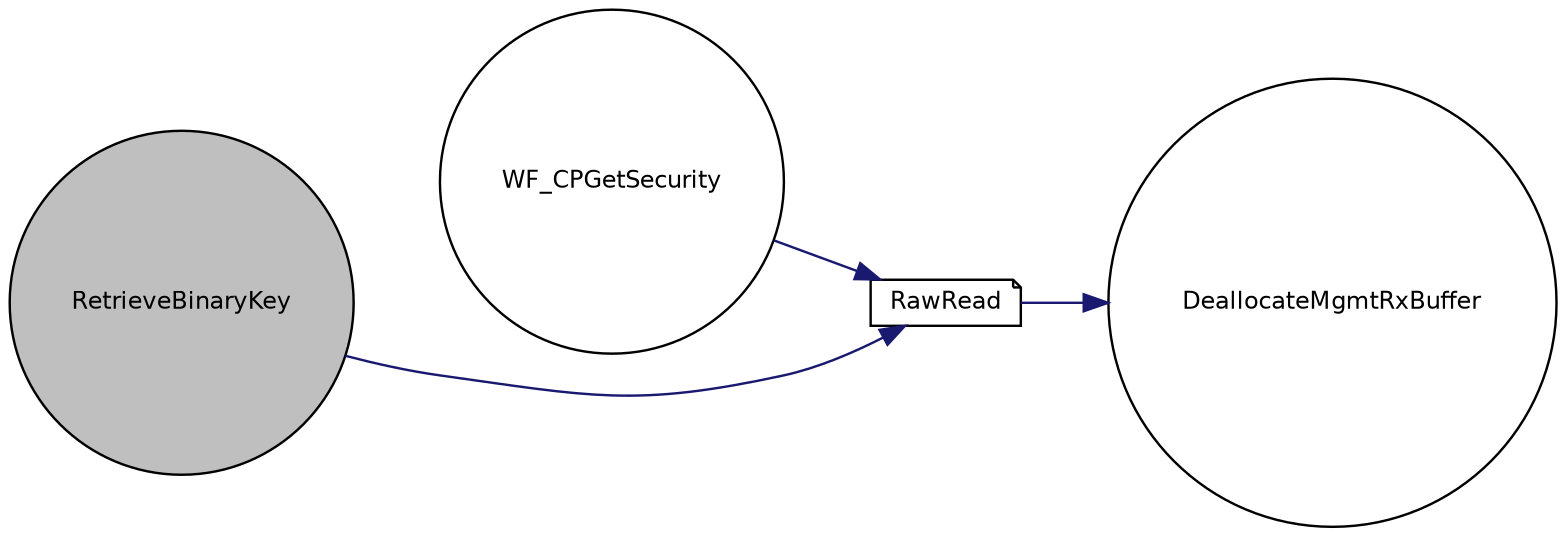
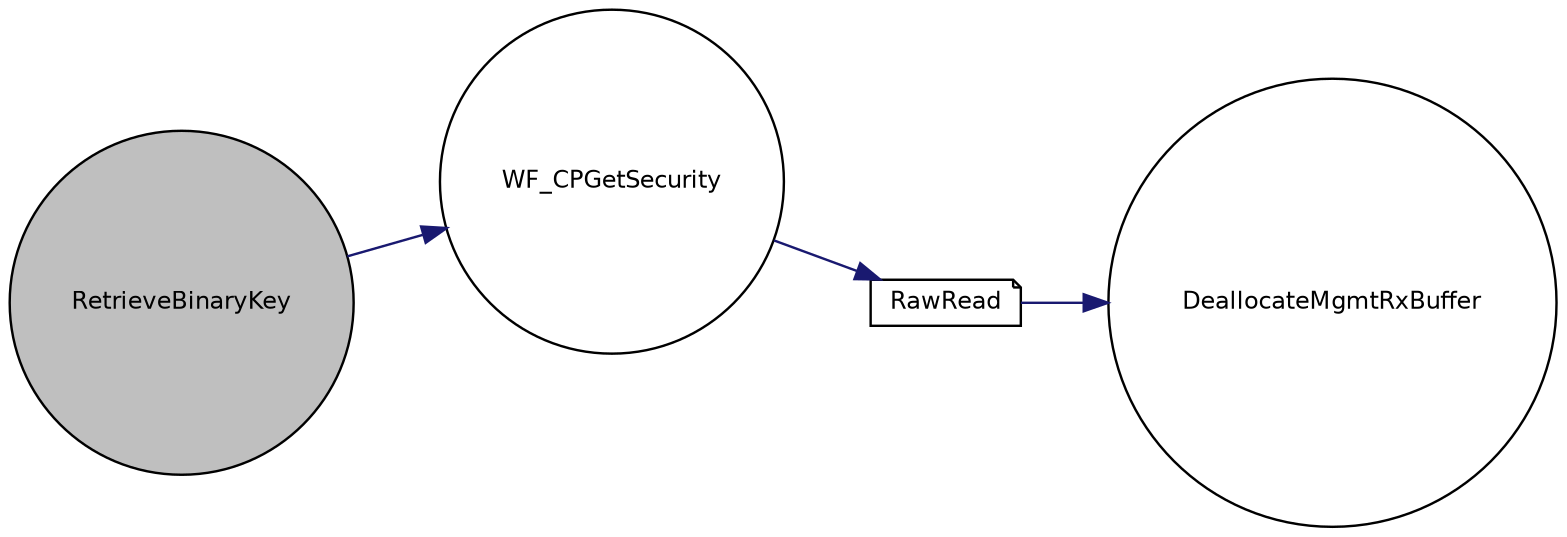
(617, 395) -> (385, 246)
